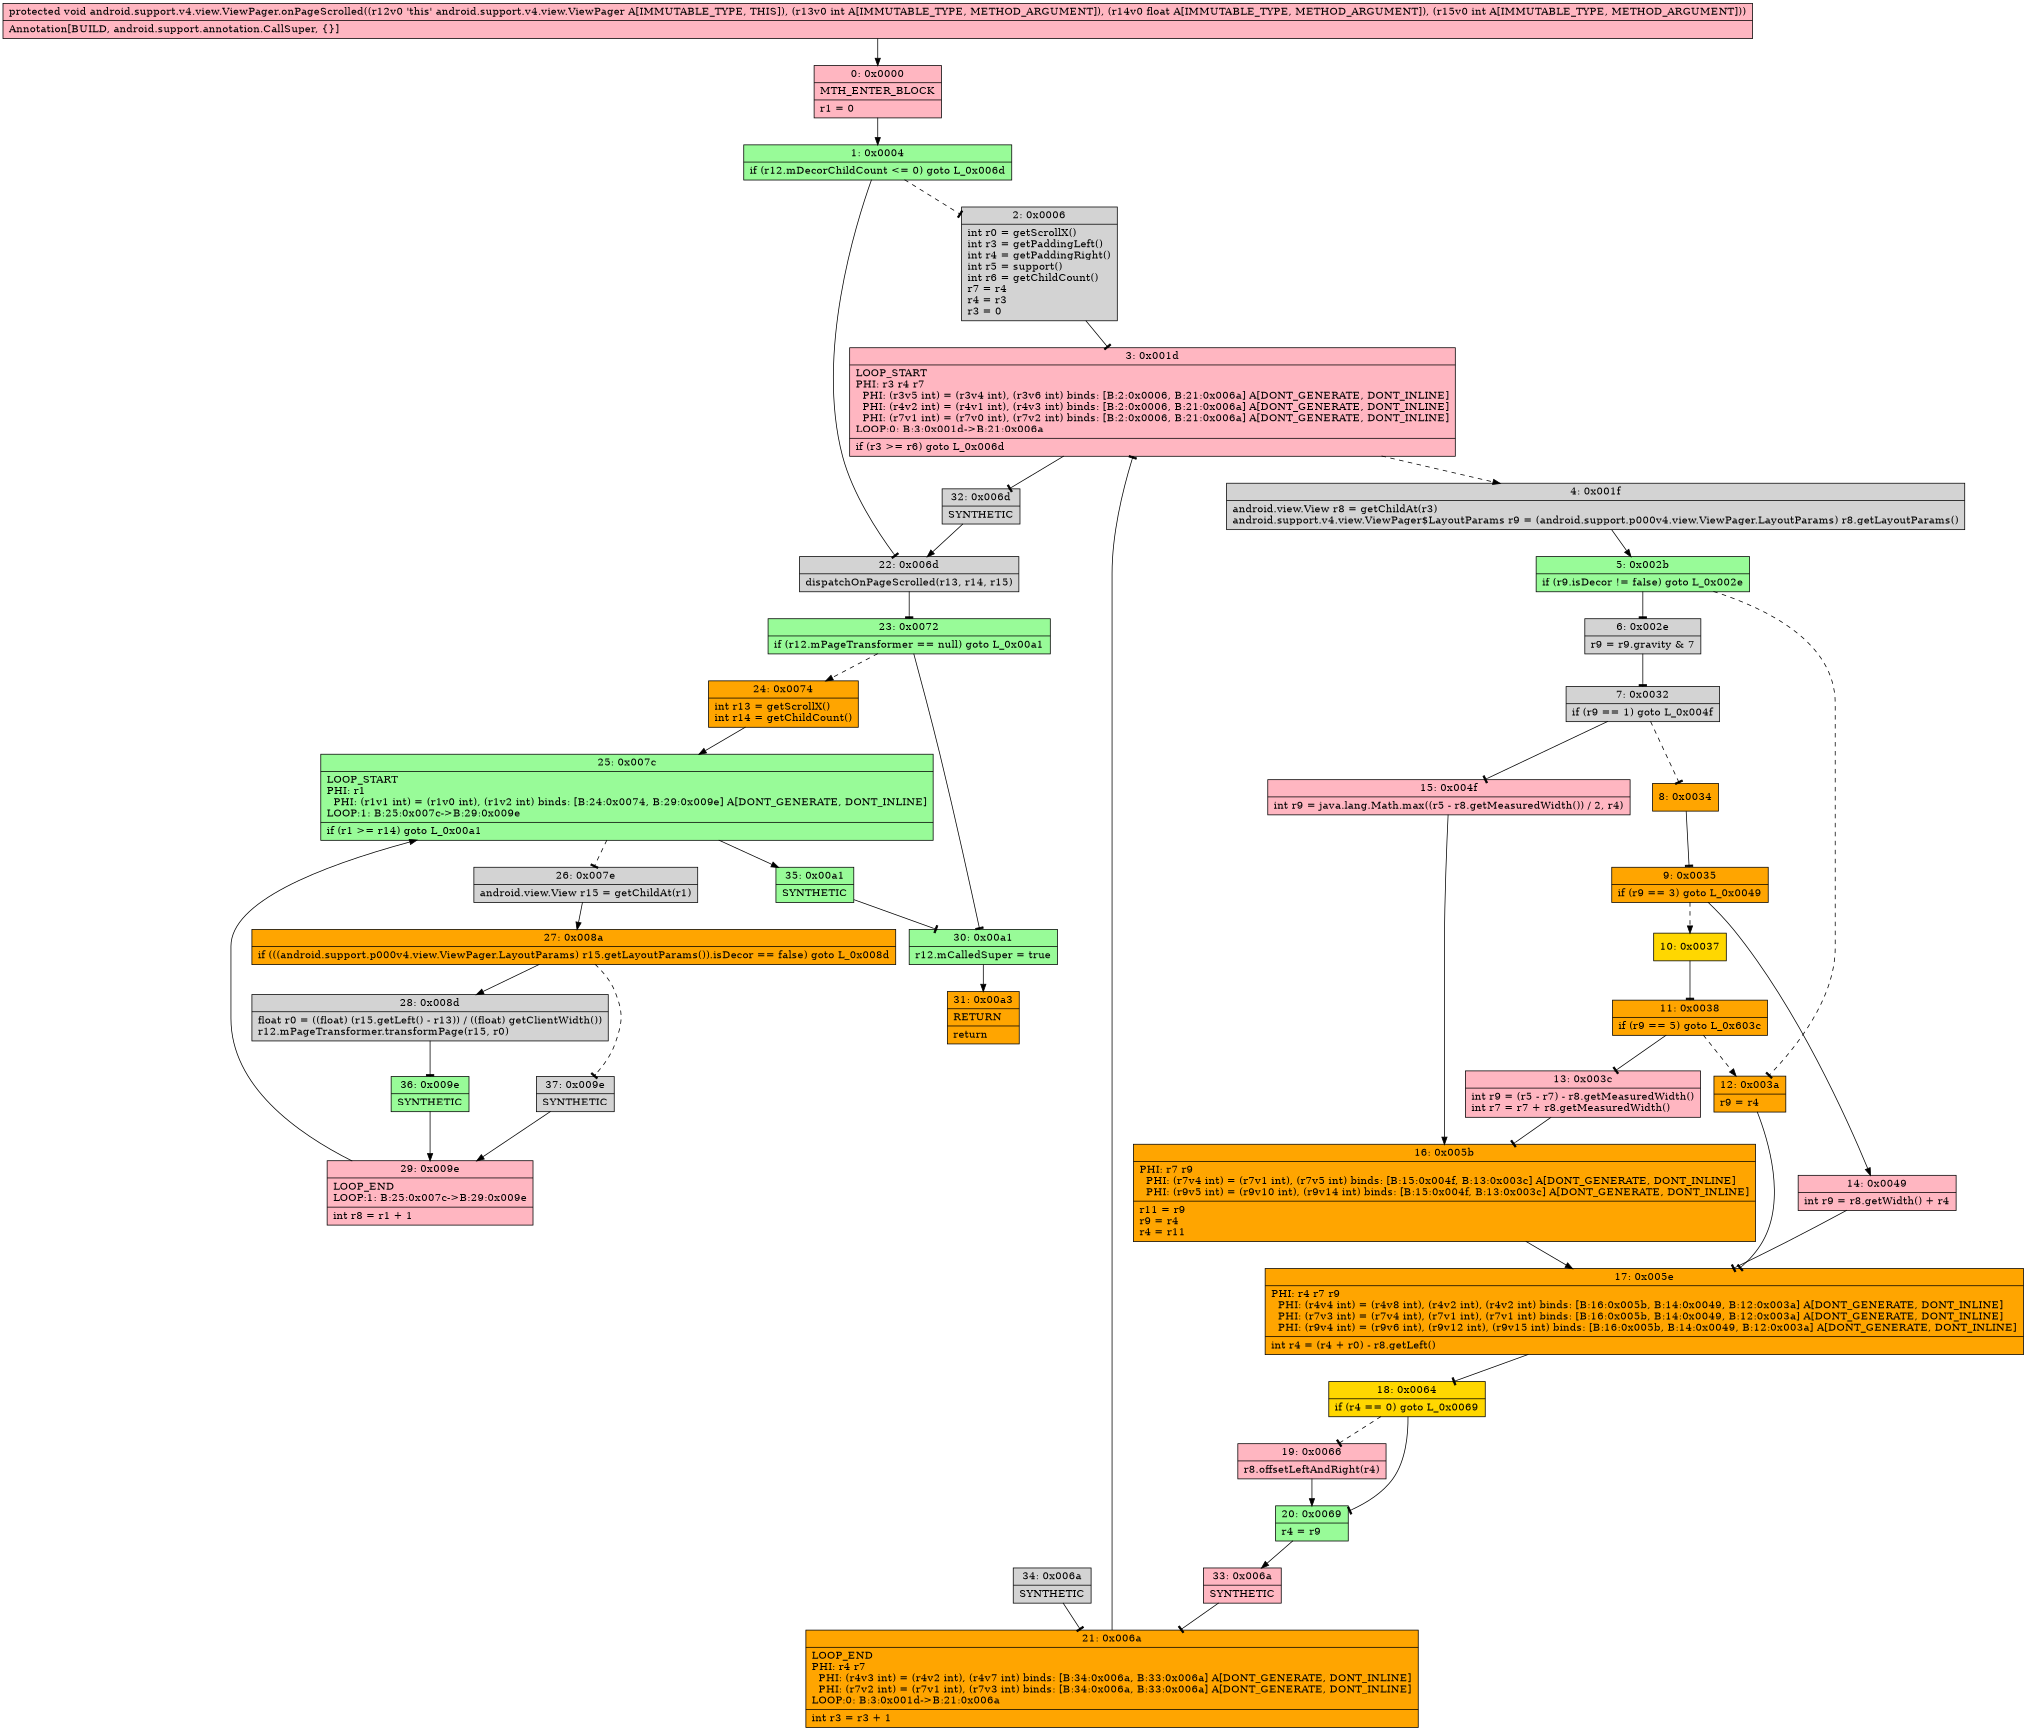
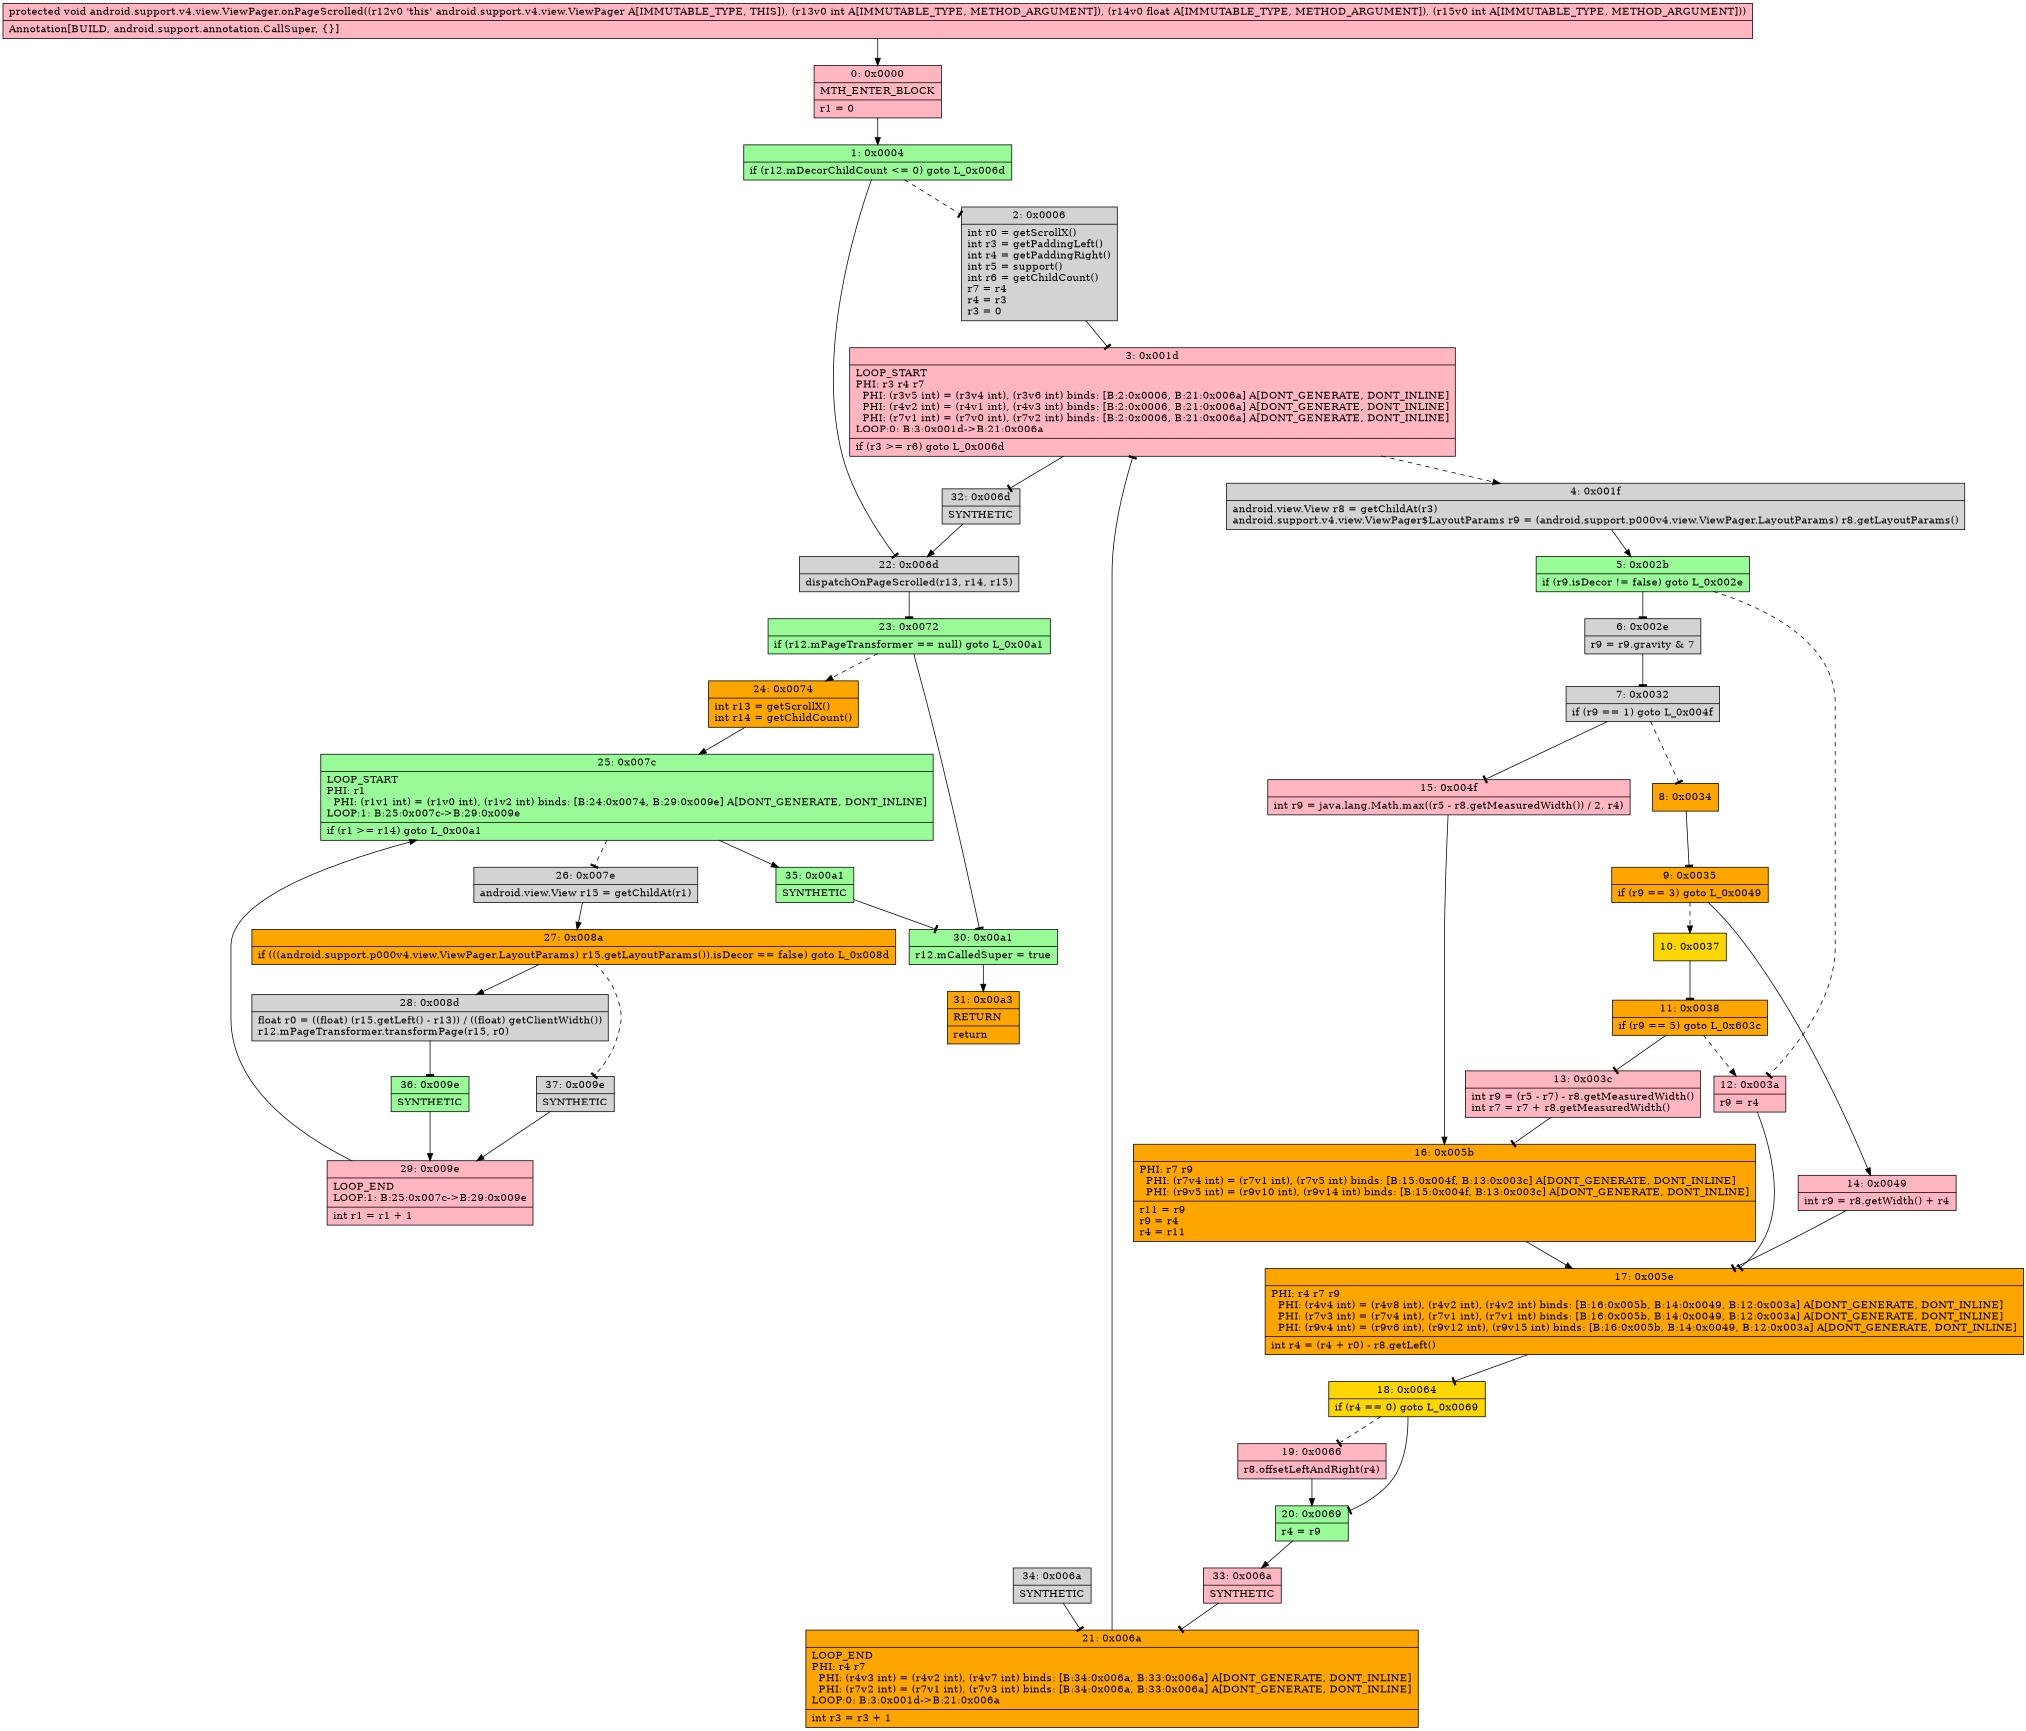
(1750, 1094) -> (1750, 1094)
(373, 1216) -> (373, 1216)
